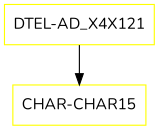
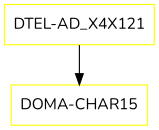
(79, 105) -> (79, 105)
